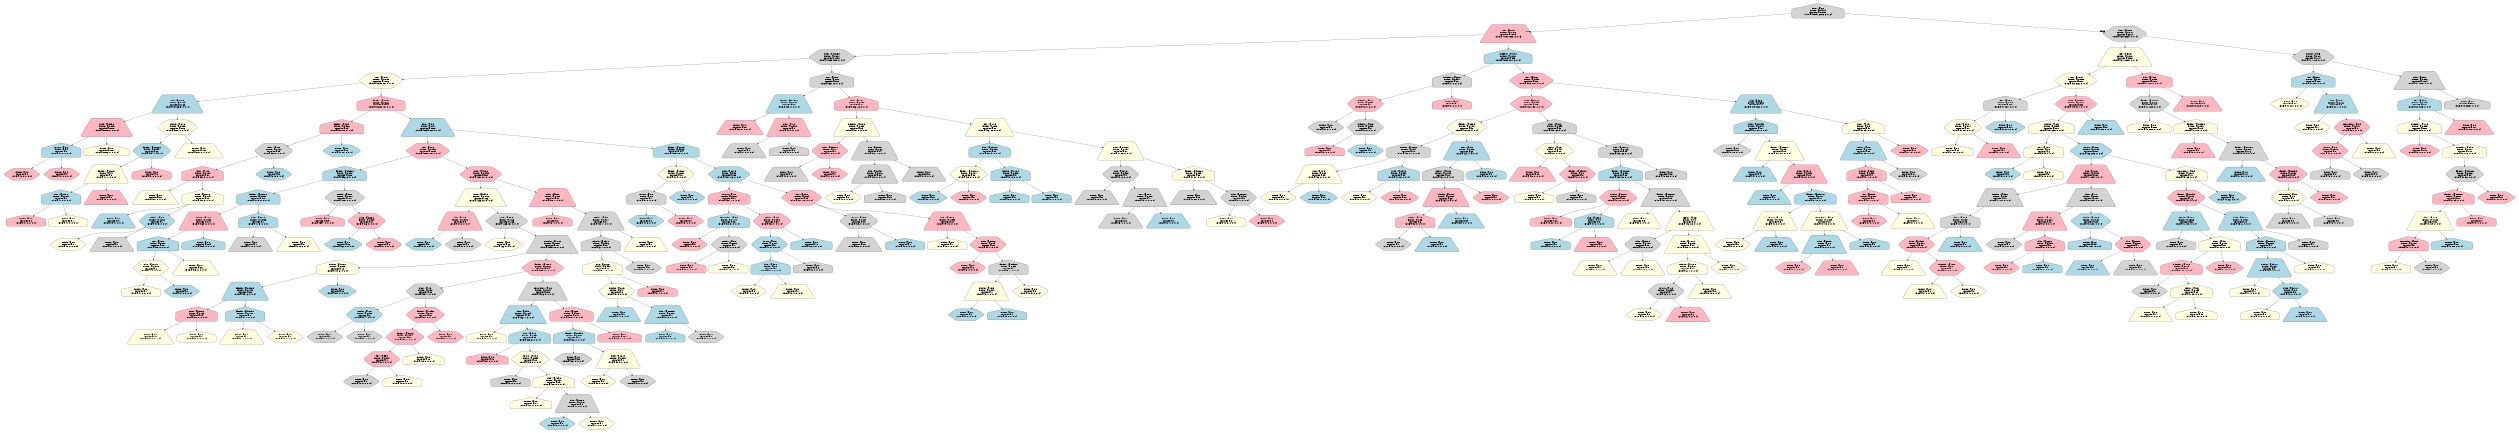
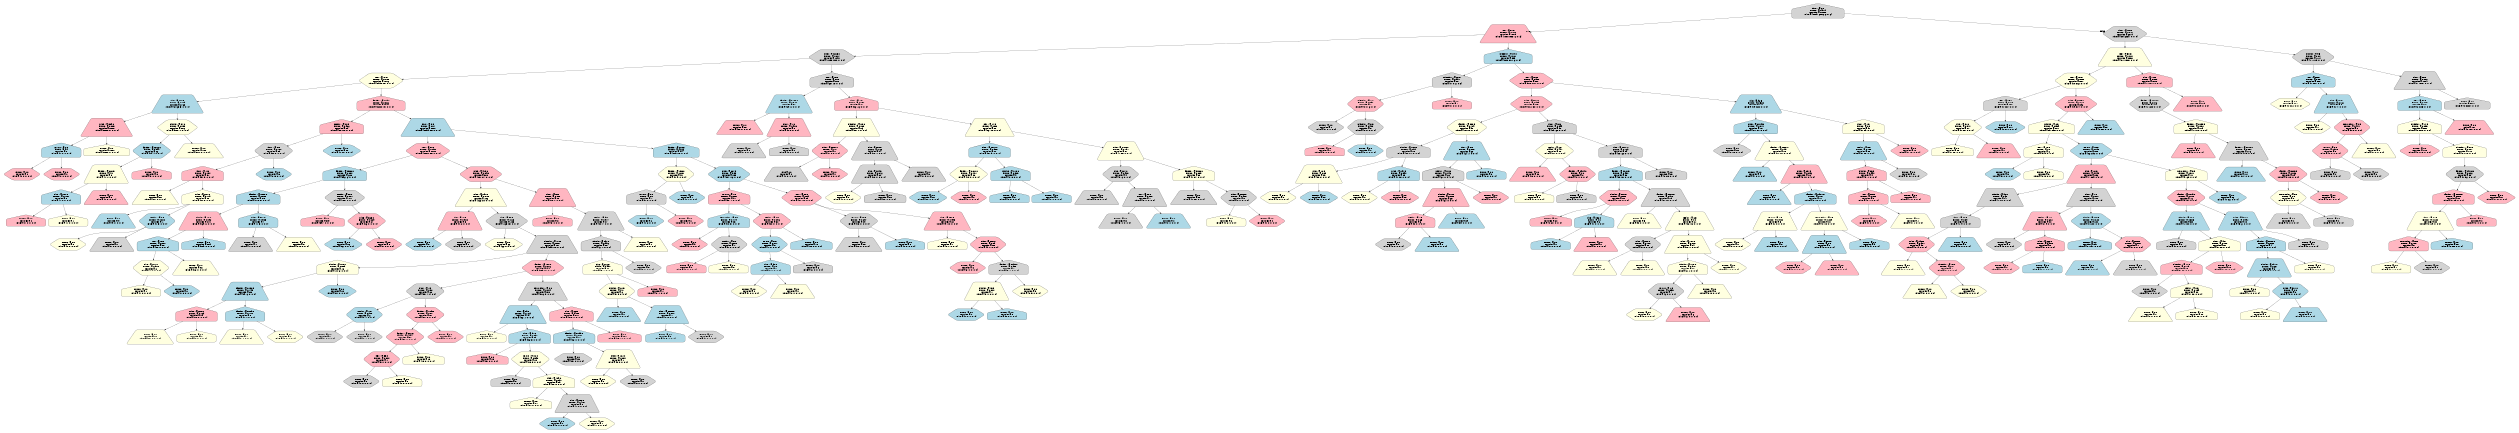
(2149, 127) -> none
(2469, 127) -> (2469, 127)
(786, 174) -> (786, 174)
